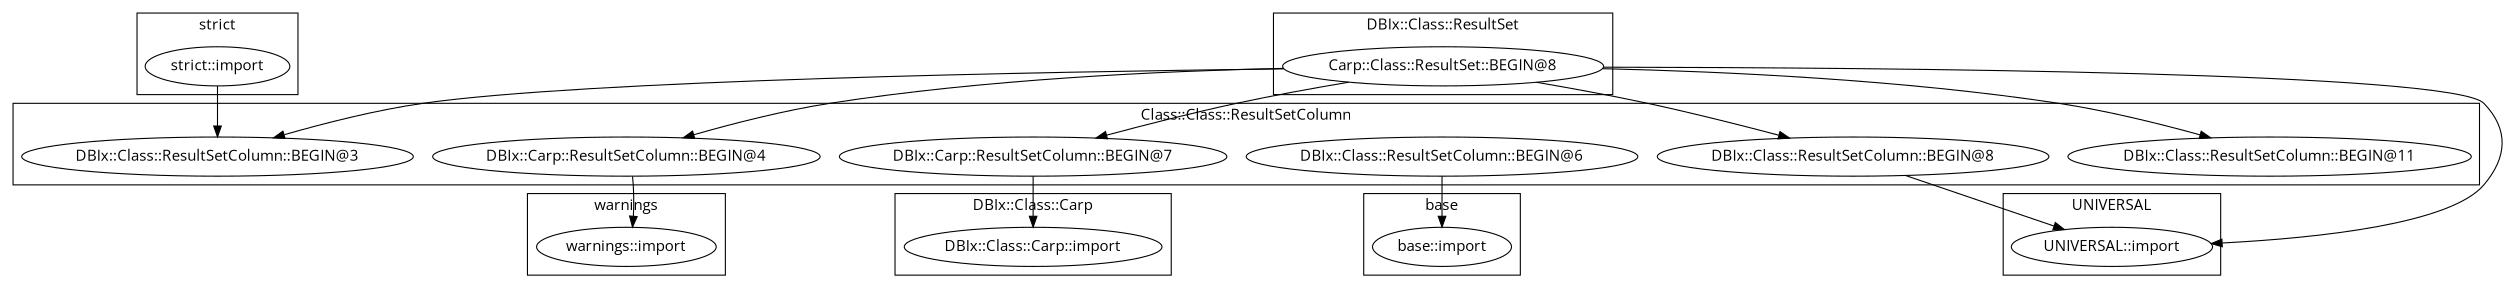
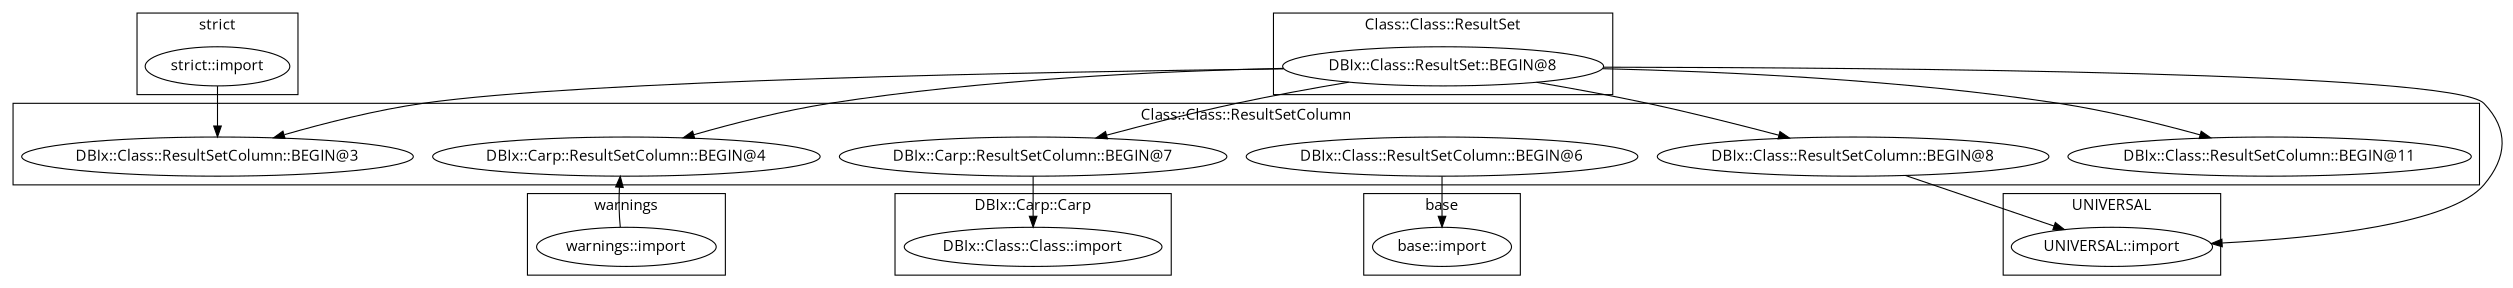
(1443, 26) -> (1443, 26)
(1443, 66) -> (1443, 66)
(634, 200) -> (619, 207)
(1033, 206) -> (1033, 206)
(1033, 247) -> (1033, 247)
